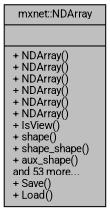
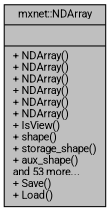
(51, 149) -> (55, 149)
